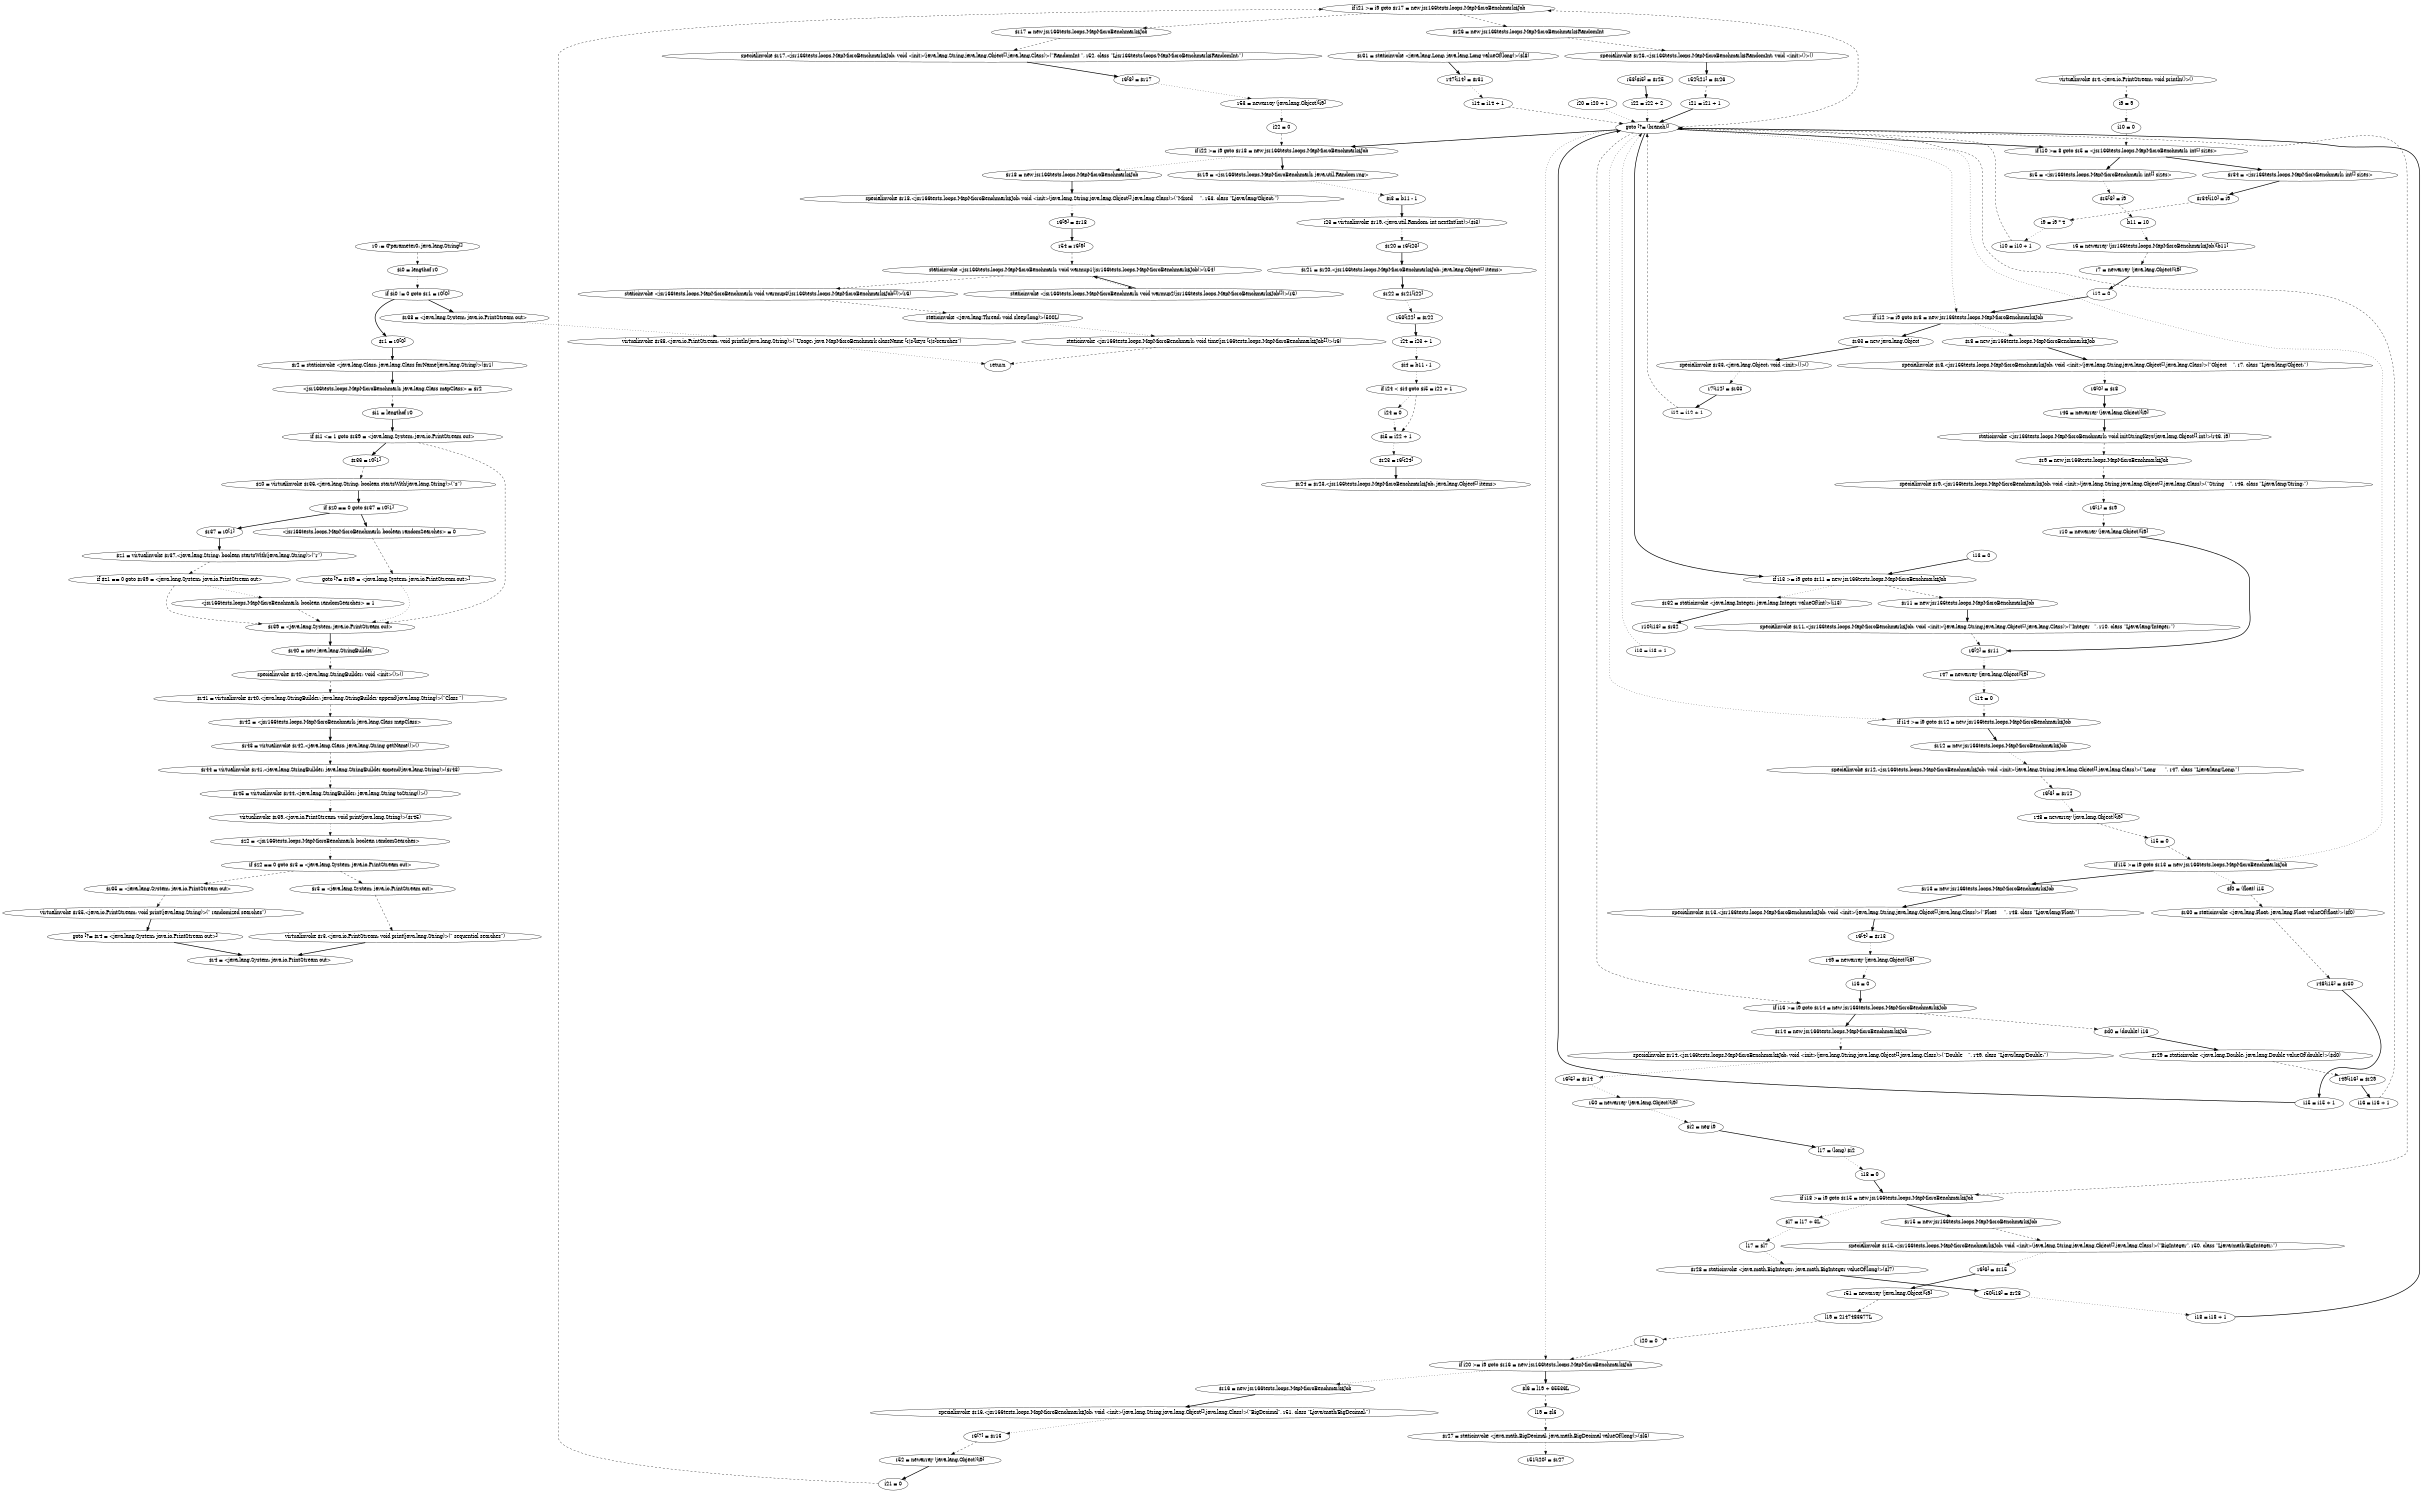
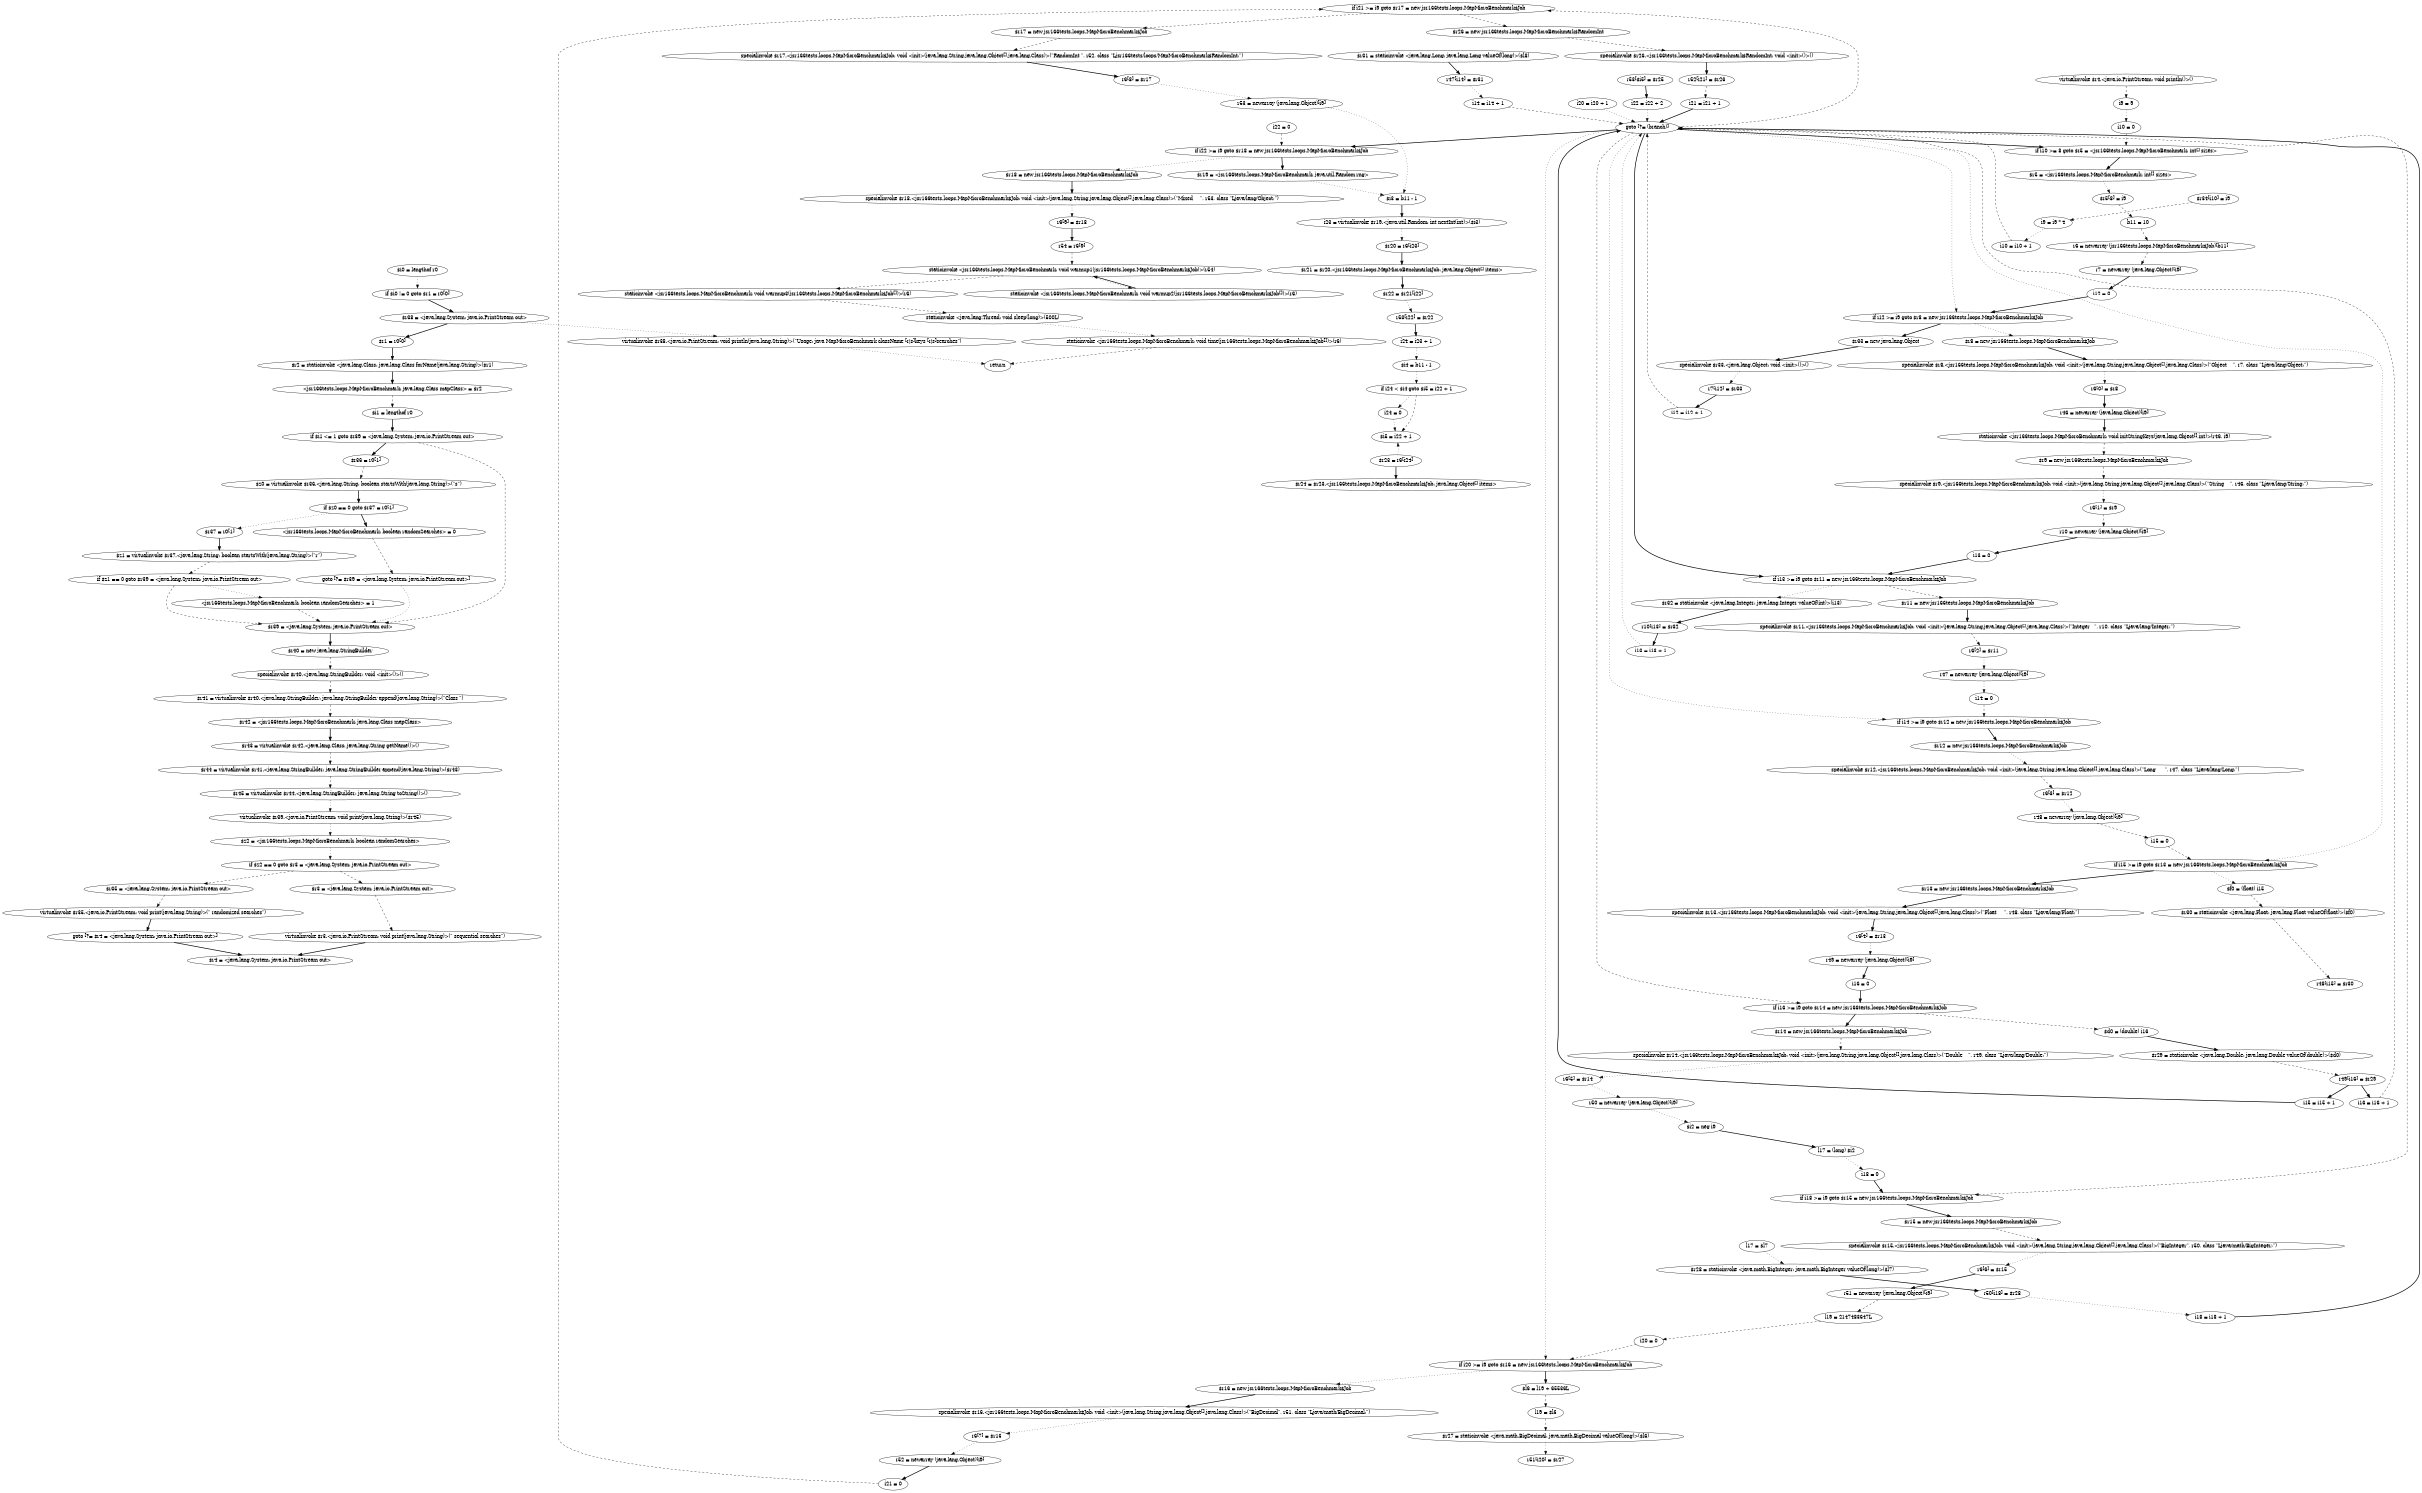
(1282, 114) -> (1388, 132)
(2300, 175) -> none
(2143, 233) -> (2143, 233)
(417, 247) -> none
(376, 313) -> (428, 330)
(1394, 447) -> (1398, 451)
(285, 520) -> (285, 520)
none -> (1656, 638)
(2216, 641) -> (2038, 545)
(1866, 971) -> (1866, 971)
(2378, 1057) -> (2340, 1091)
(1803, 1222) -> none
(1848, 1318) -> (1848, 1318)
(965, 1447) -> (965, 1447)
